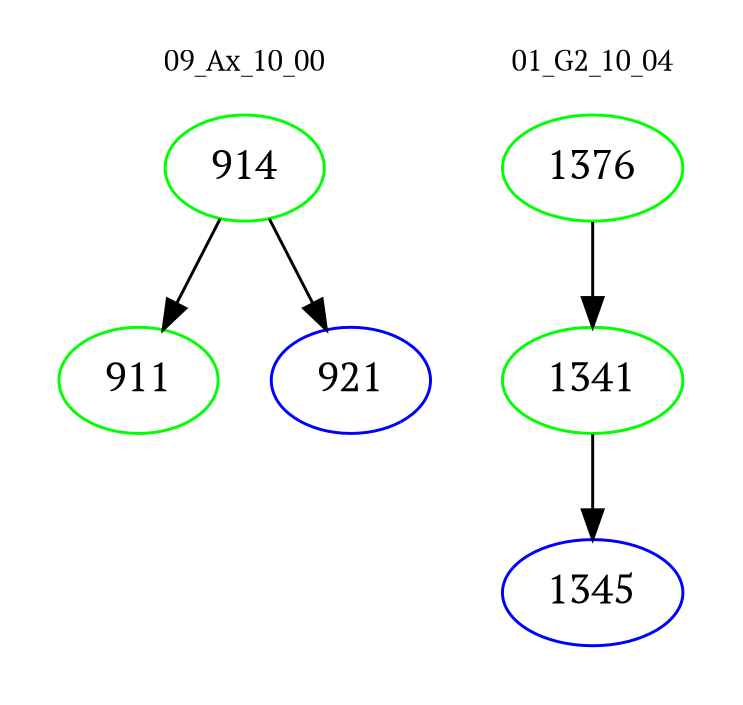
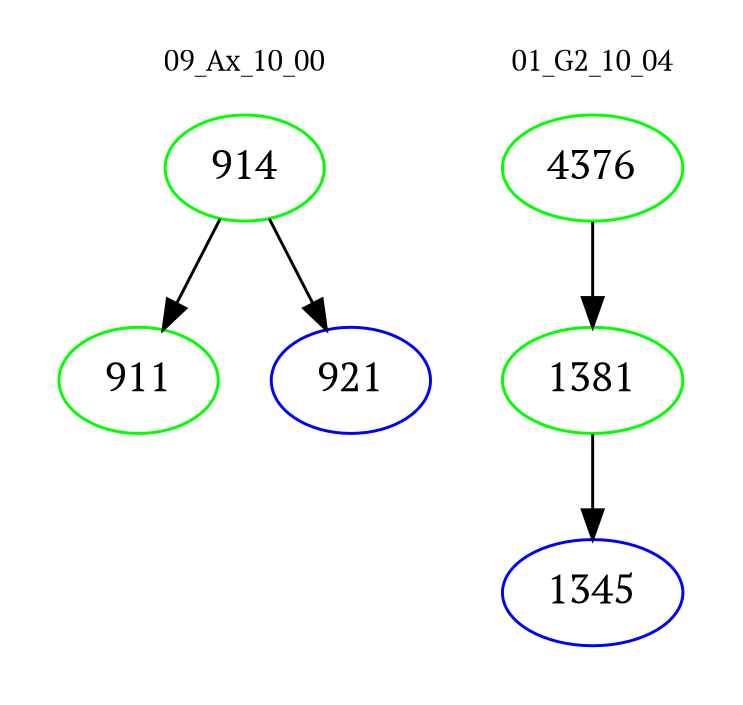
(593, 168) -> (593, 168)
(593, 380) -> (593, 380)
